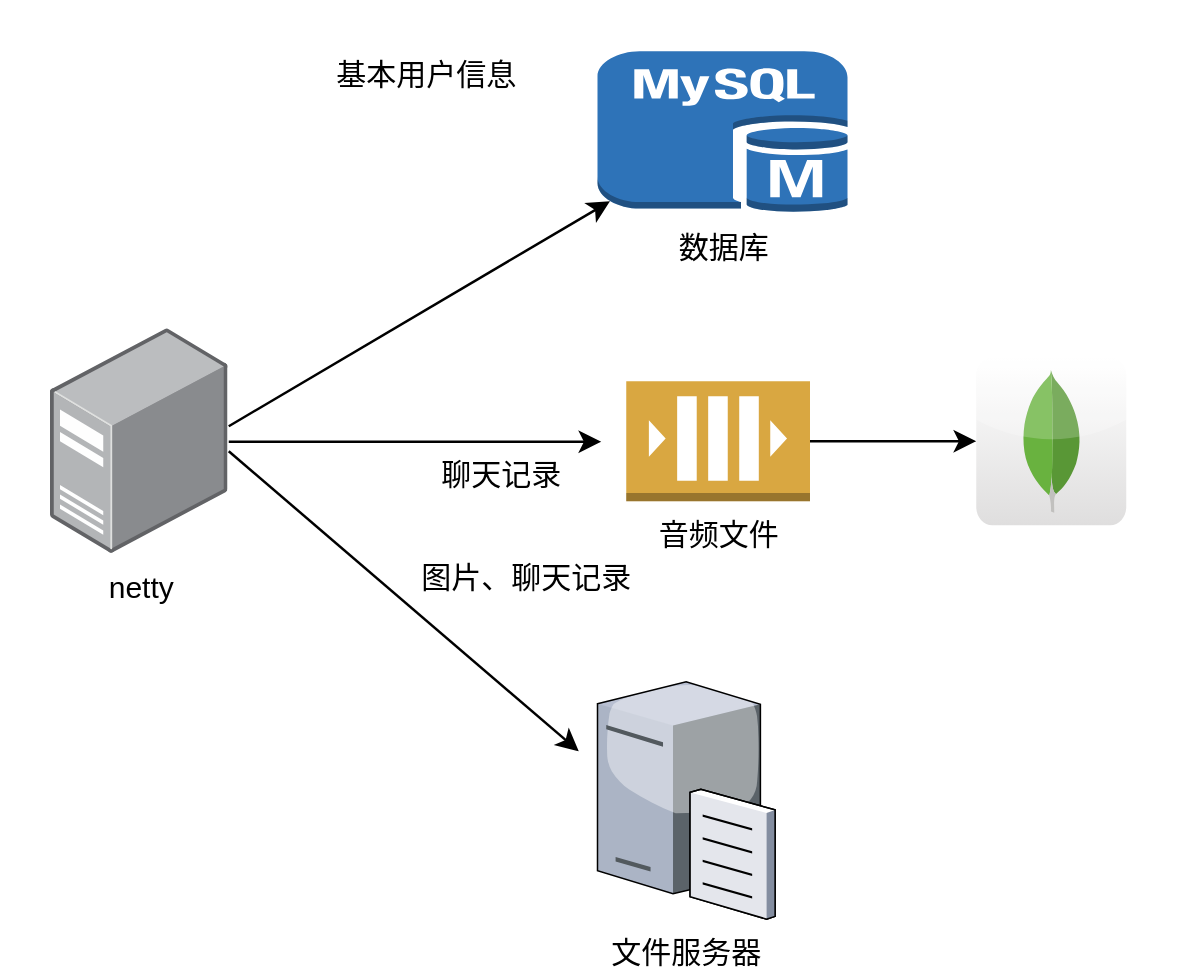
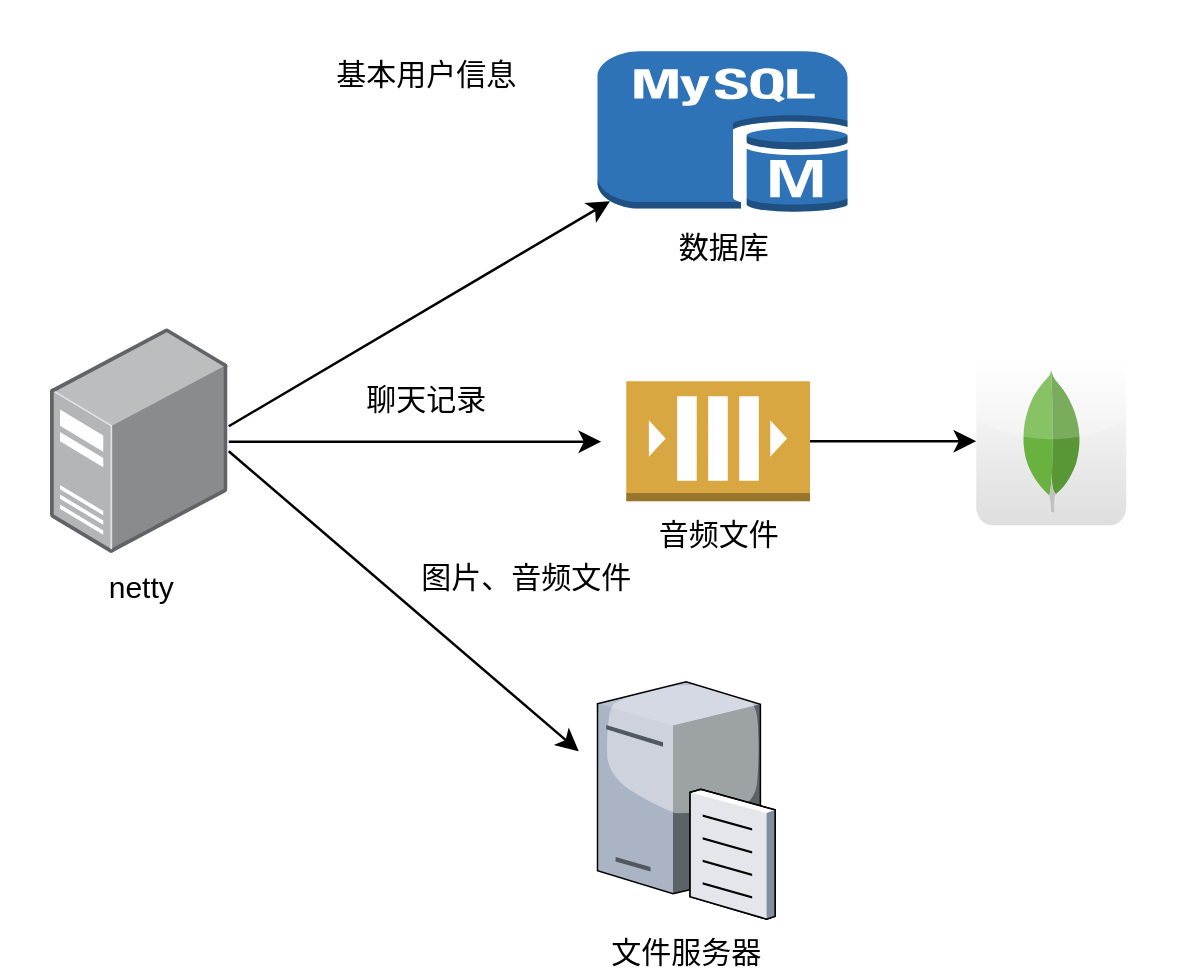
(501, 476) -> (426, 401)
(528, 579) -> (528, 579)
